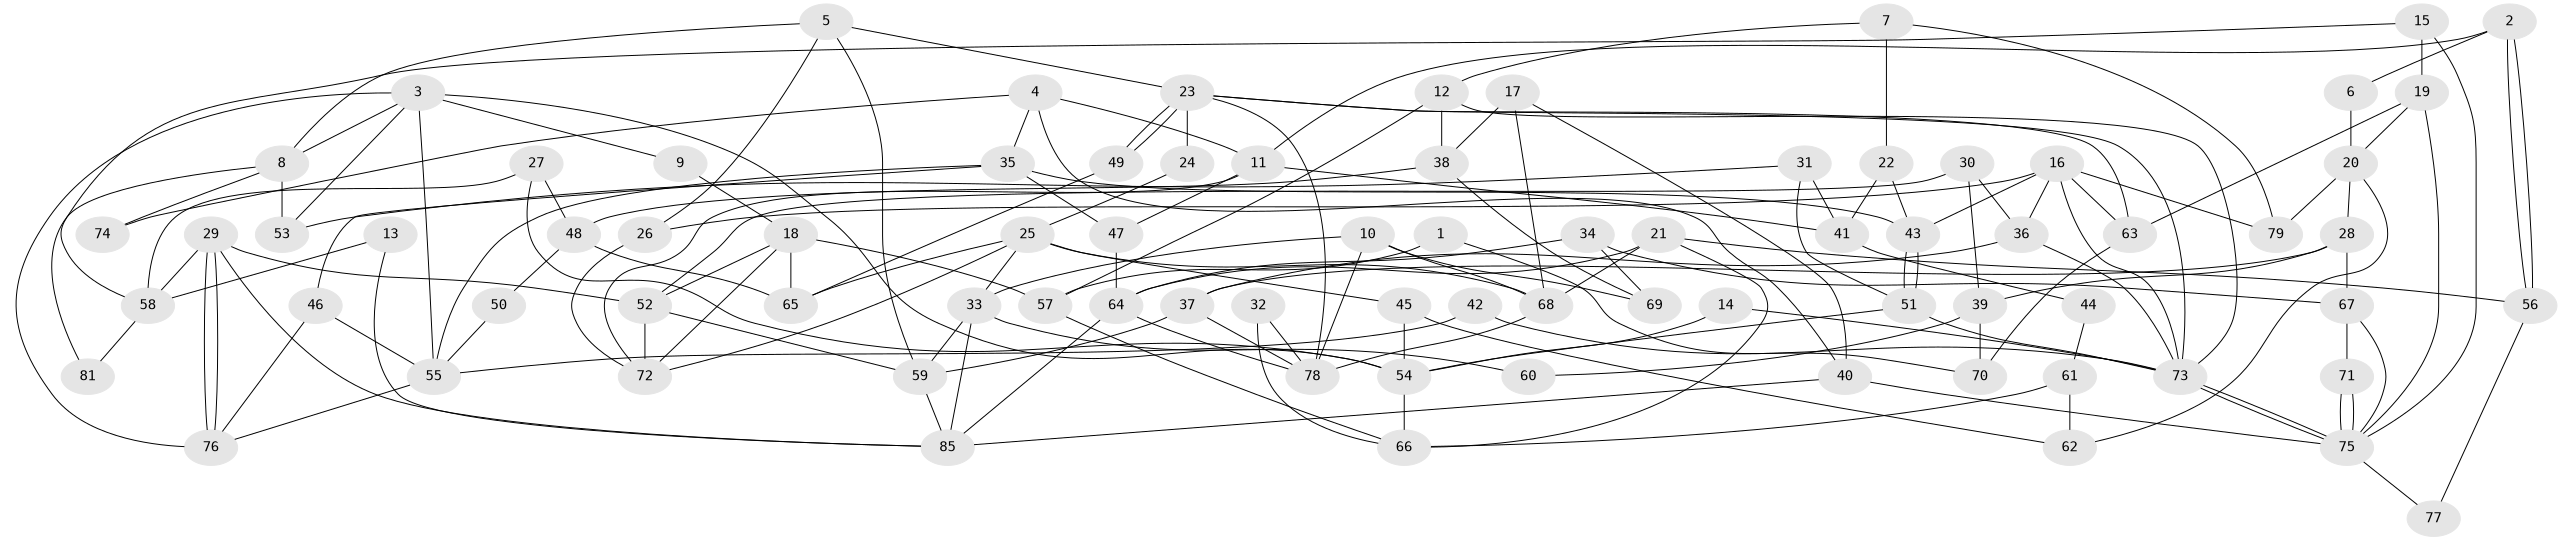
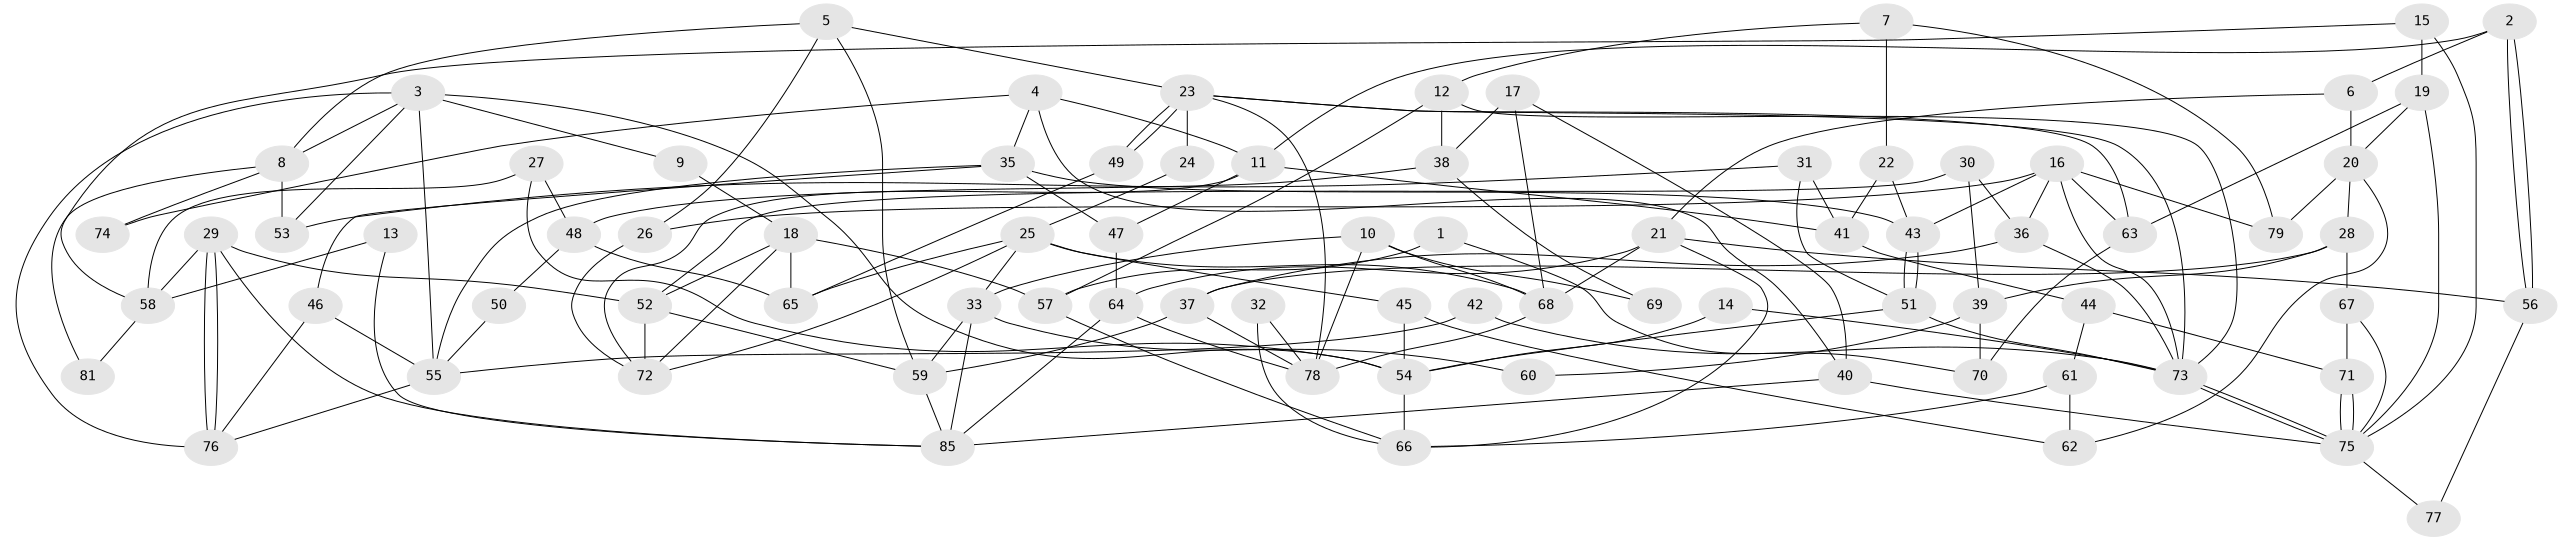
none -> (1984, 110)
(1588, 235) -> none
none -> (2212, 340)
